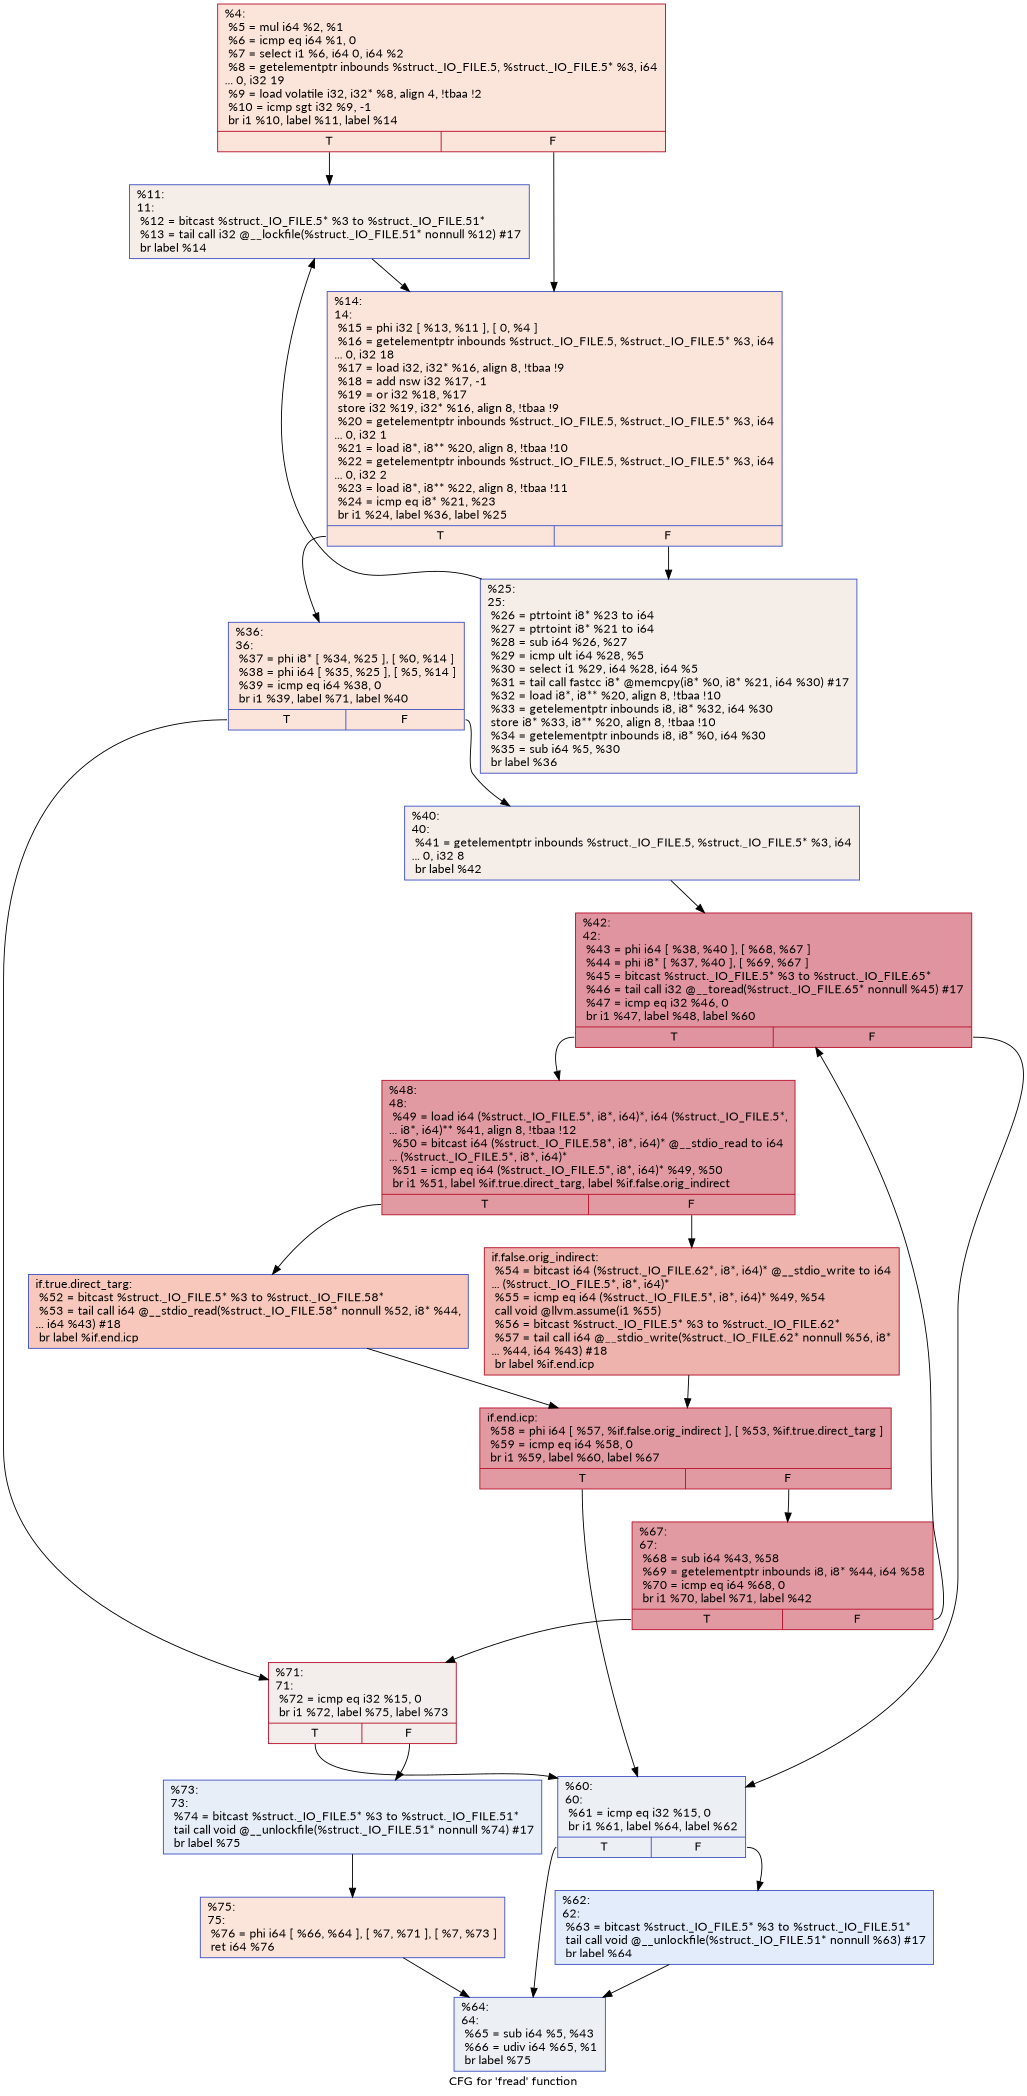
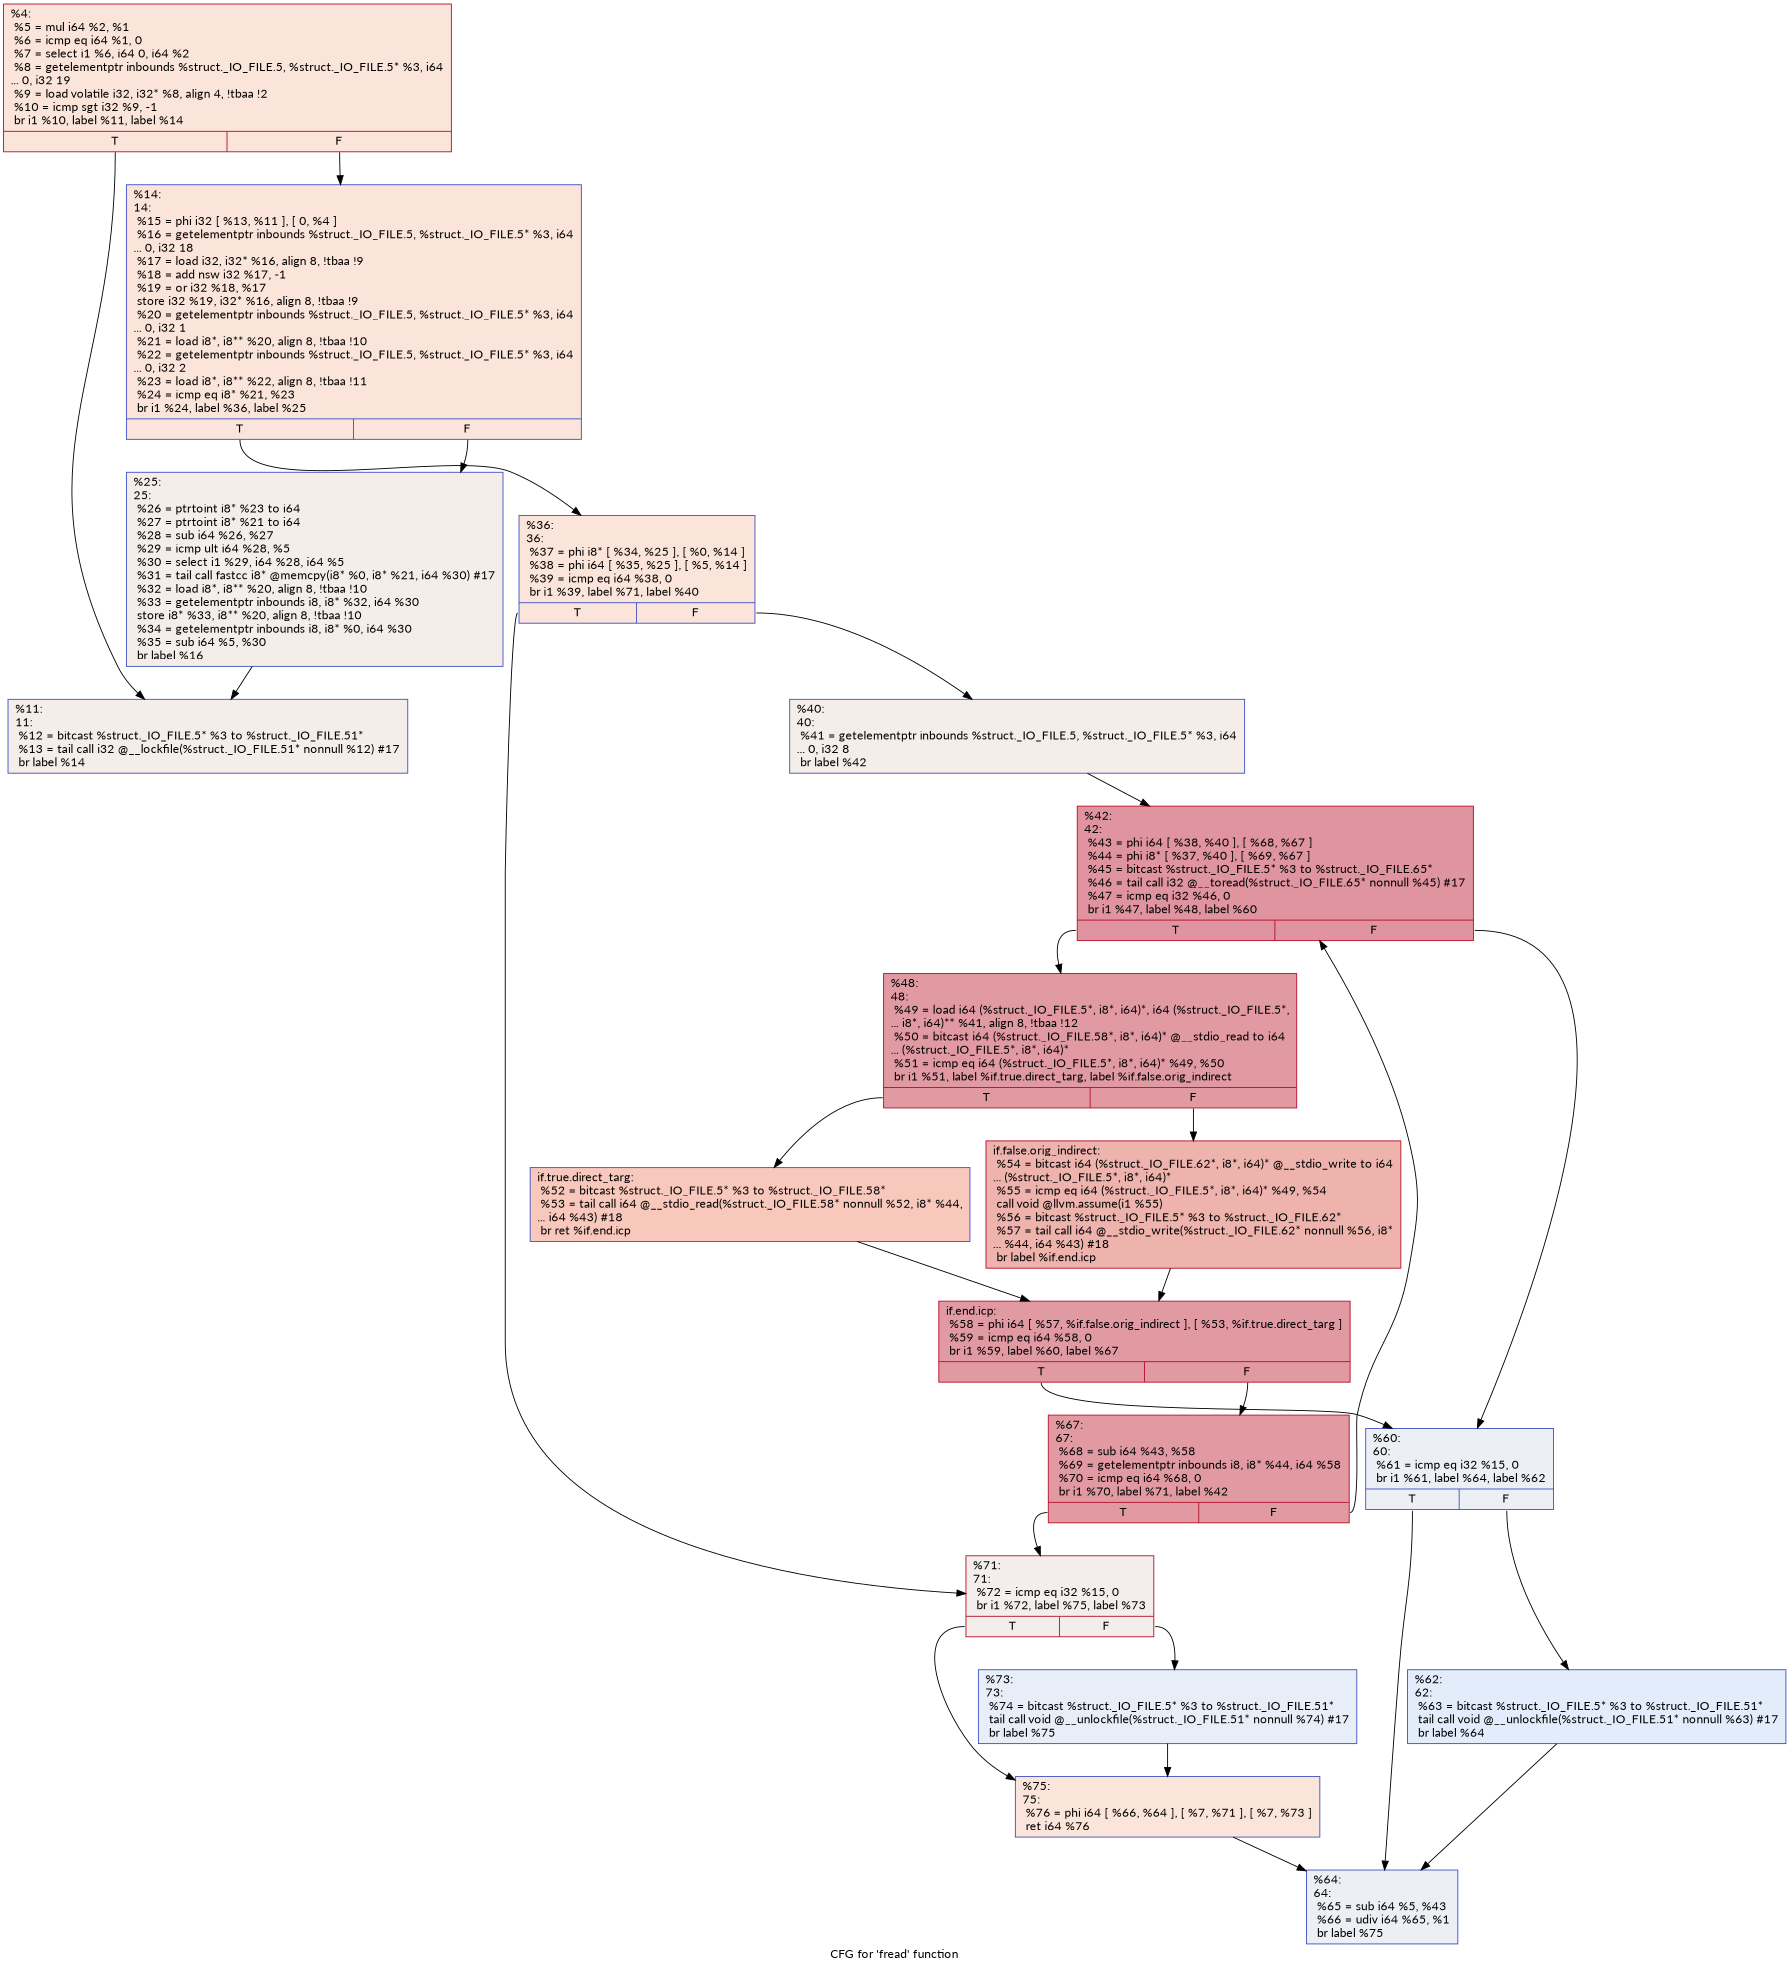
(387, 272) -> none
(523, 763) -> (169, 656)
(87, 1338) -> (584, 1231)
(426, 1775) -> (946, 1703)
